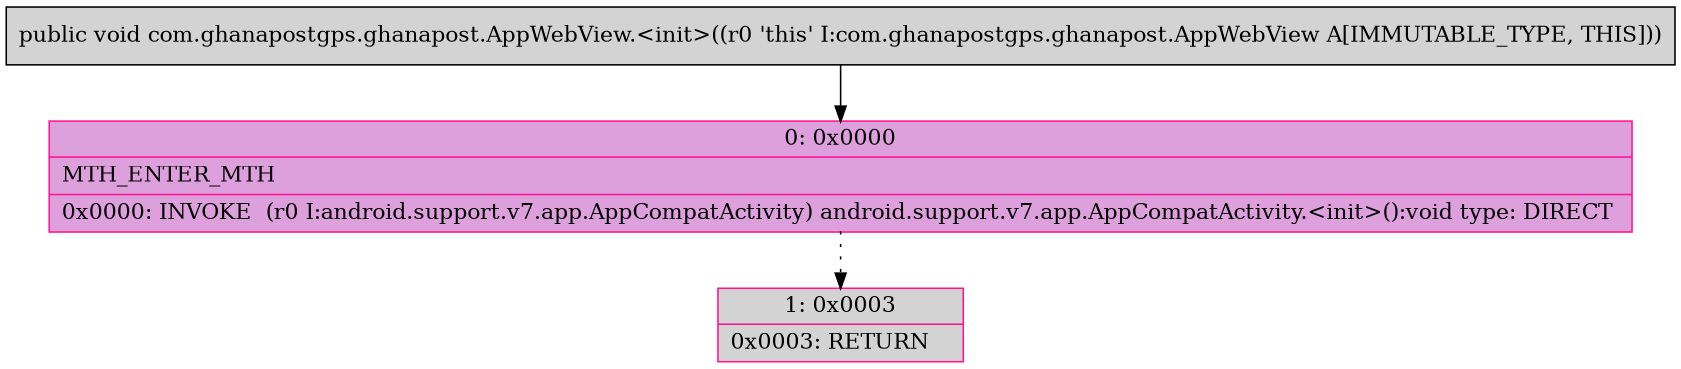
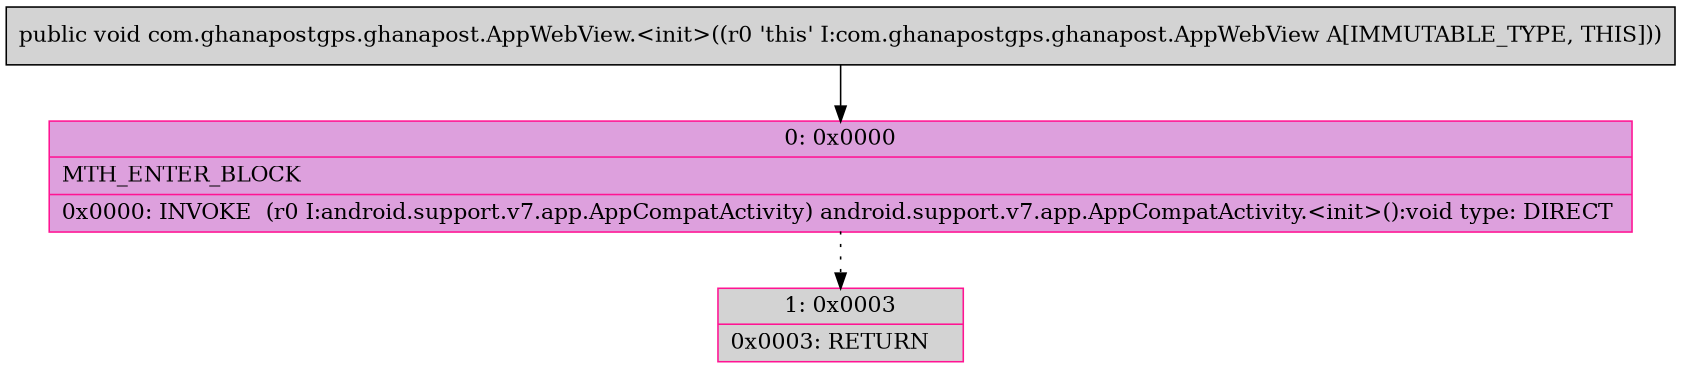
(169, 175) -> (182, 175)
